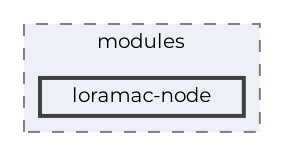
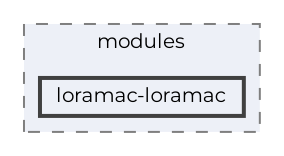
(142, 97) -> (142, 97)
